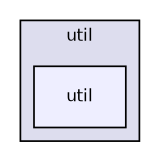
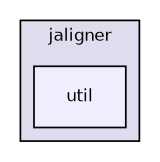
(80, 37) -> (80, 37)
